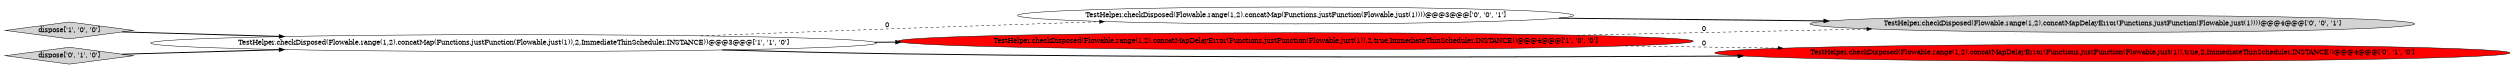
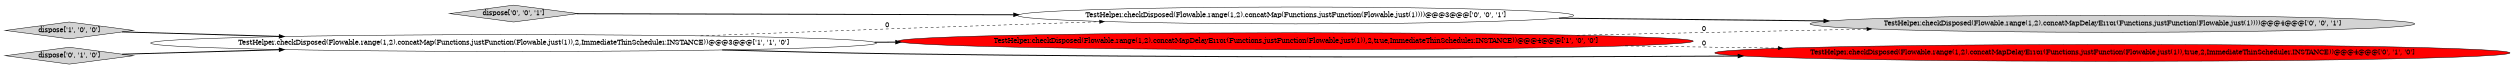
none -> (514, 14)
